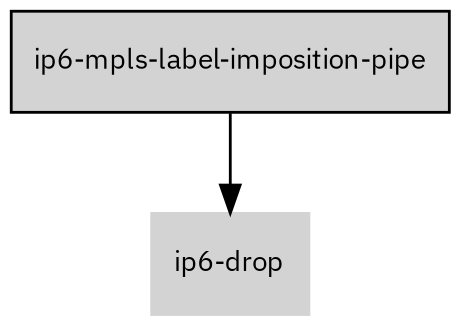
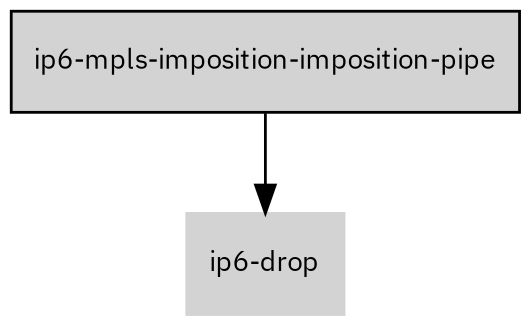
(230, 62) -> (265, 62)
